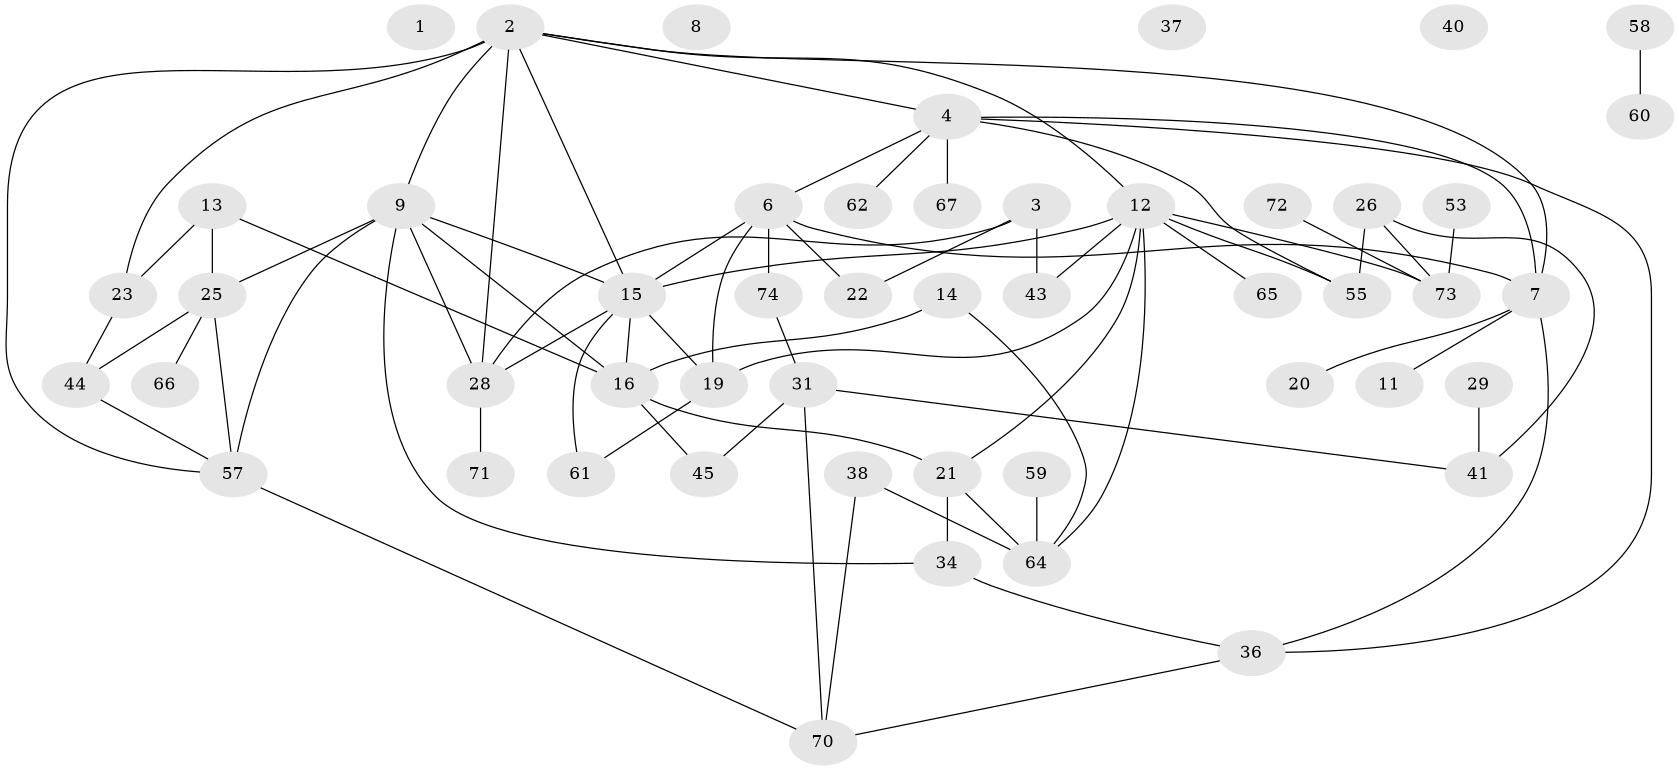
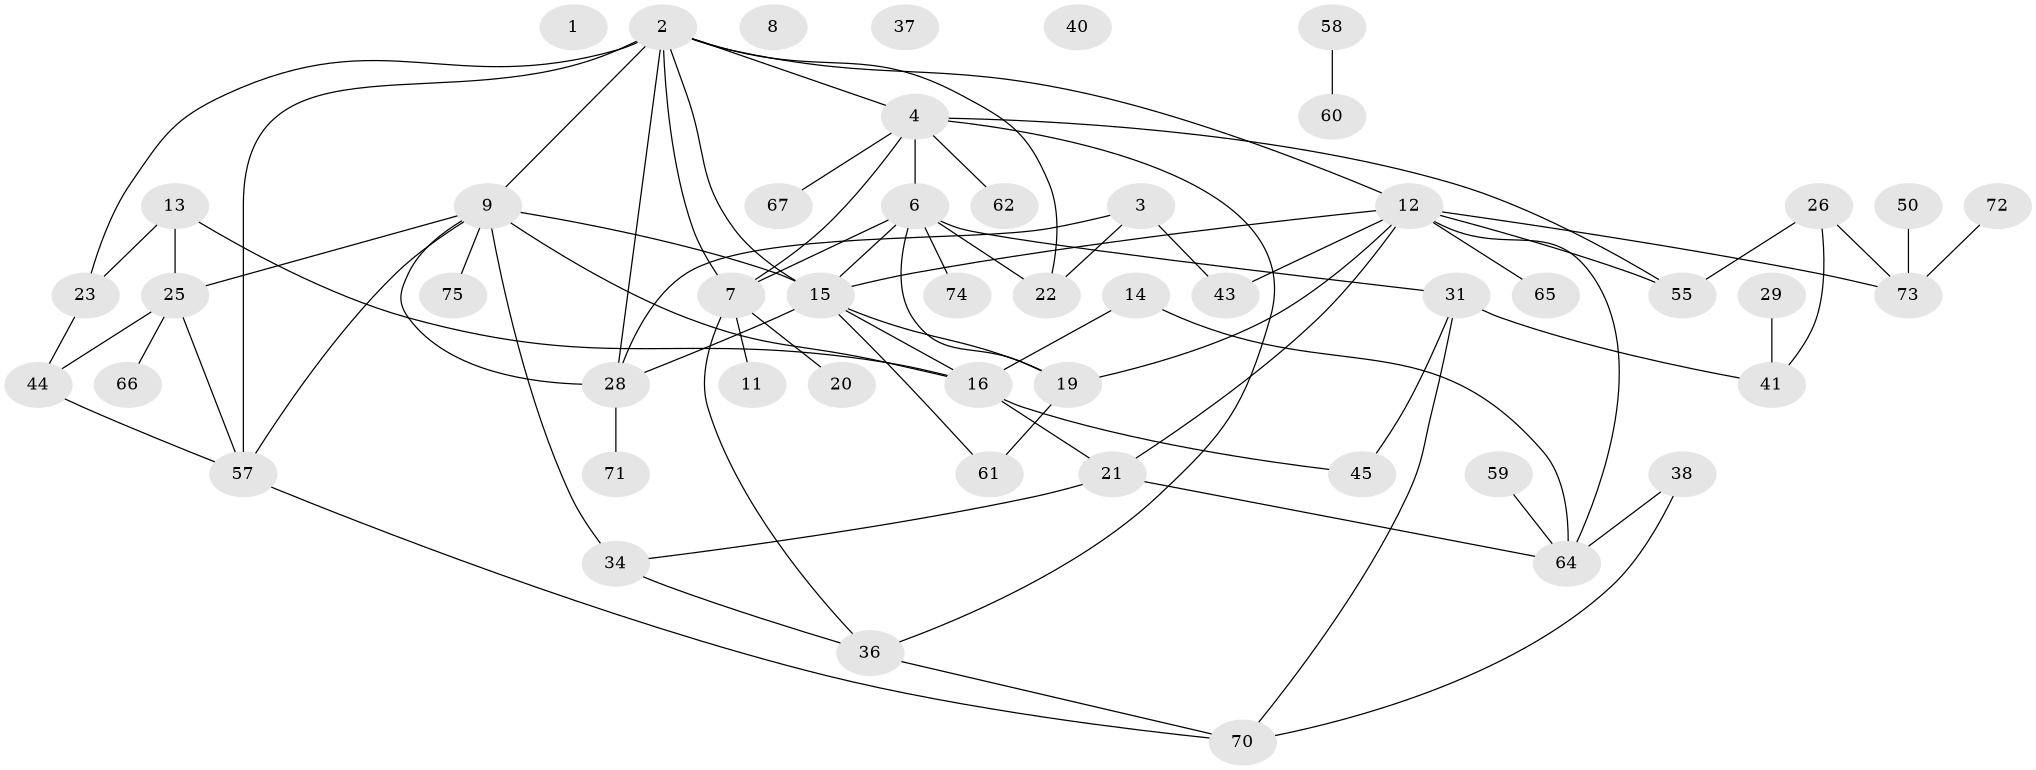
none -> (935, 83)
(1456, 206) -> (1908, 206)
none -> (453, 296)
(783, 332) -> (1181, 261)
